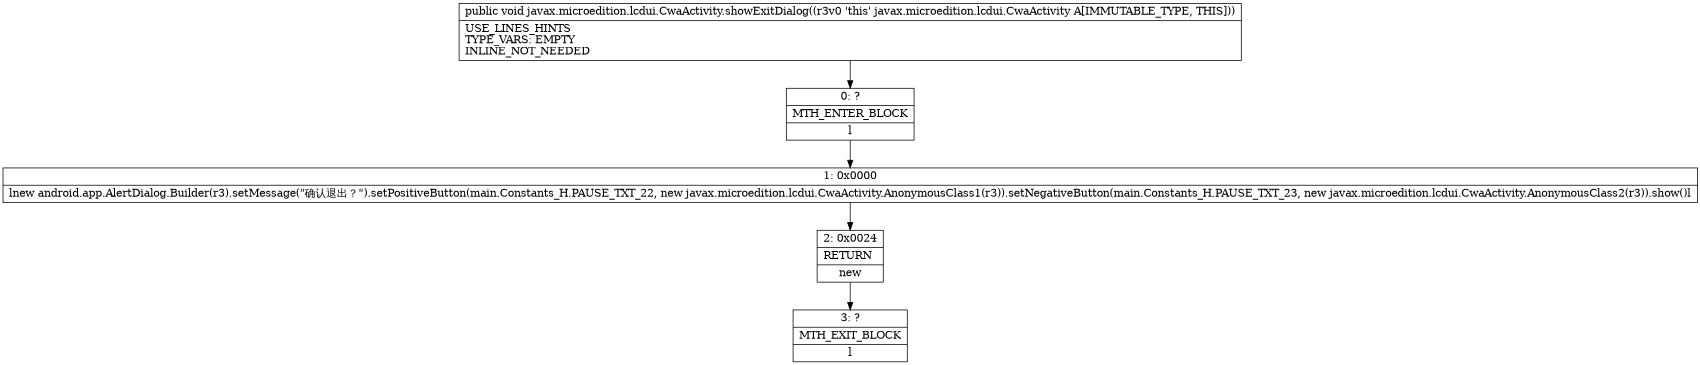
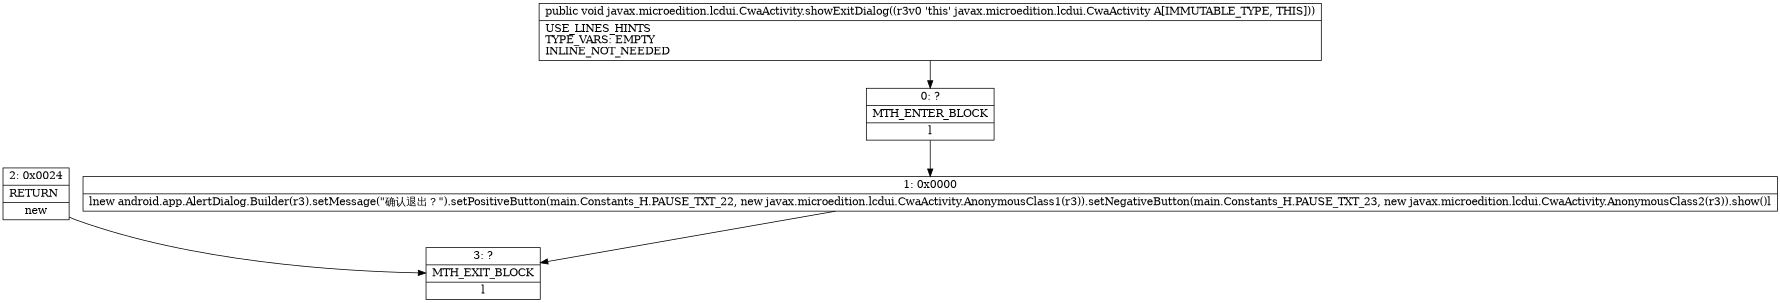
(850, 213) -> (692, 236)
